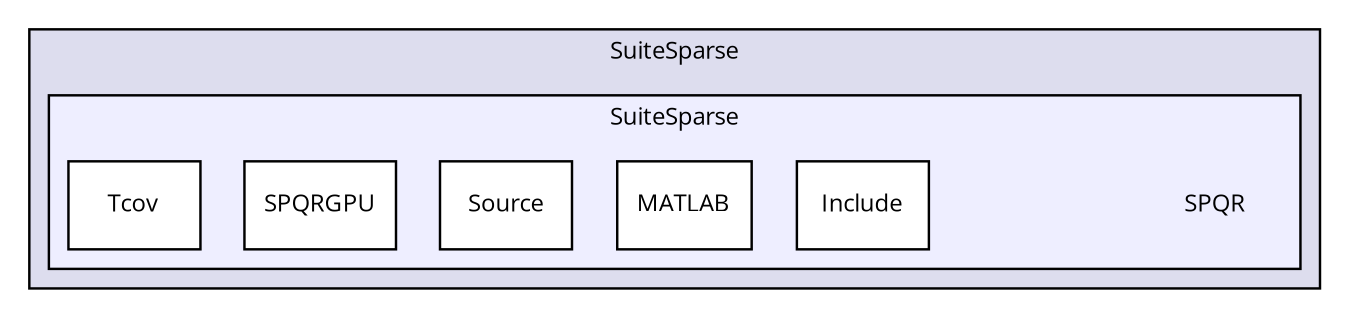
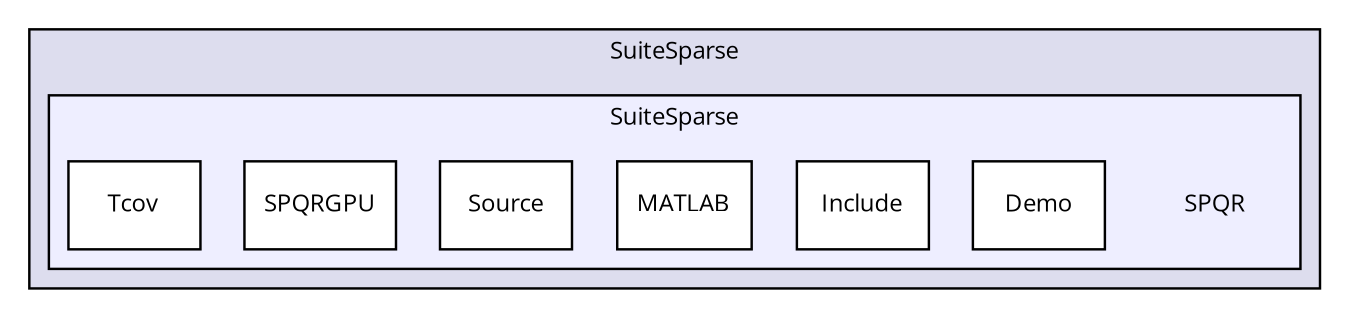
none -> (1039, 205)
